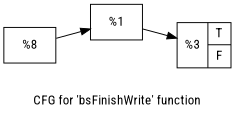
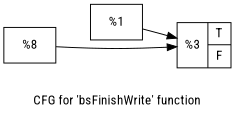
(69, 35) -> (112, 49)
